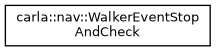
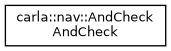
(108, 26) -> (86, 26)
